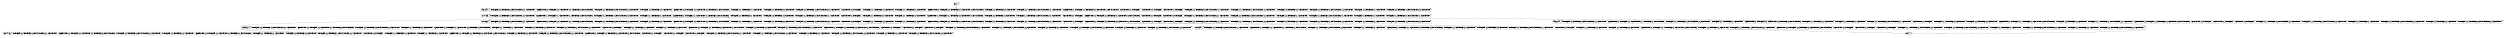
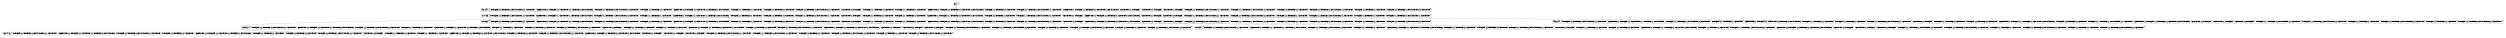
(1909, 34) -> none
